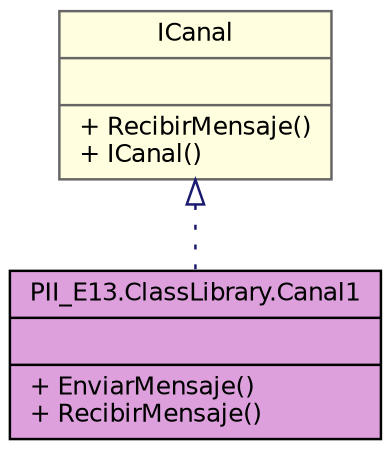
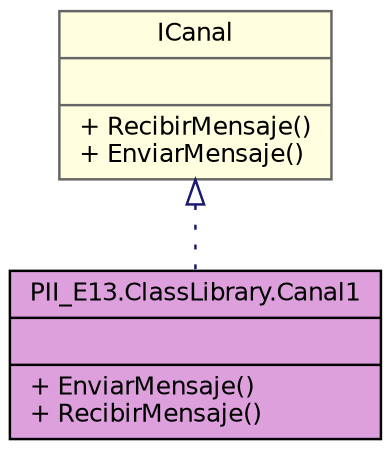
(141, 155) -> (192, 155)
